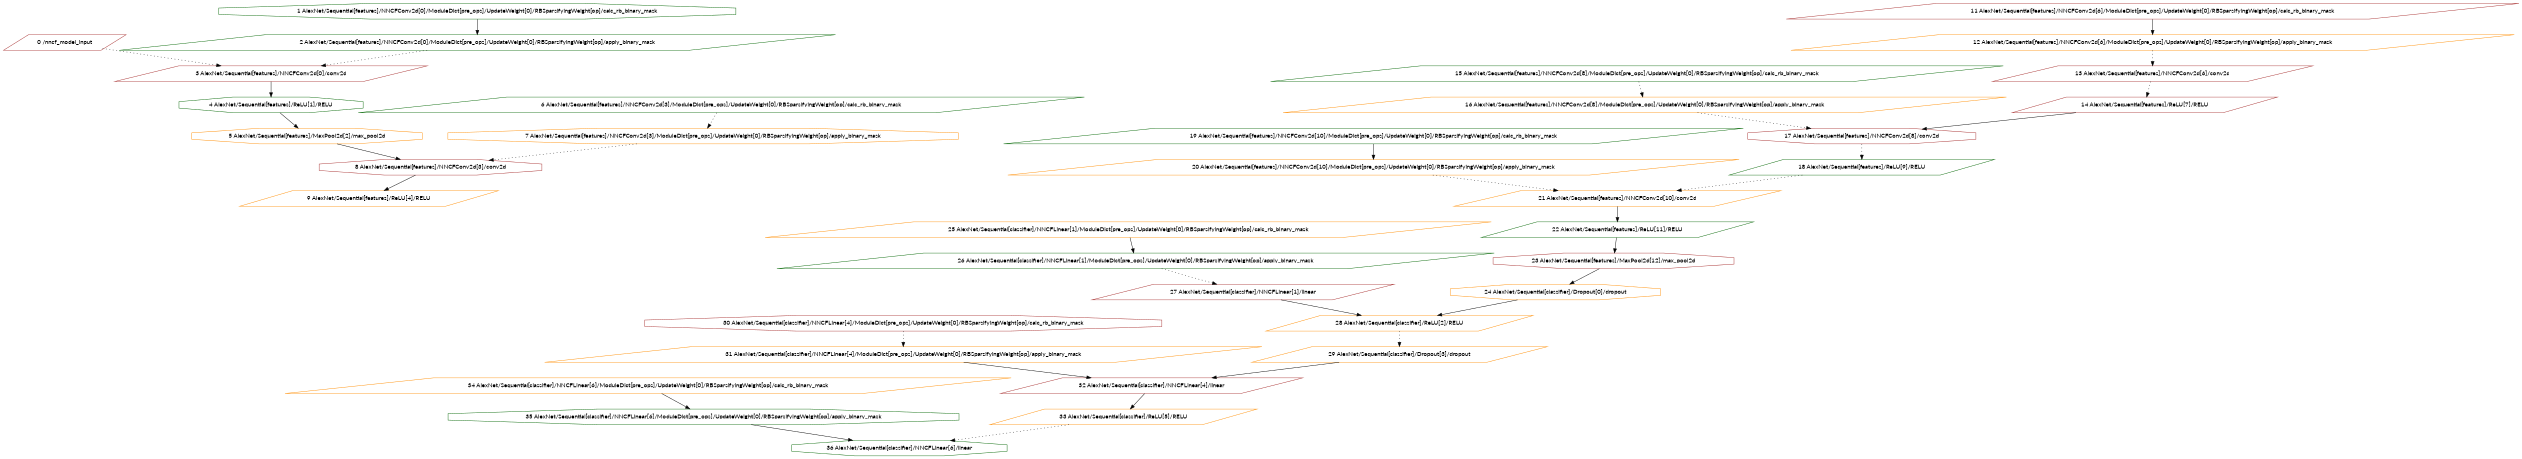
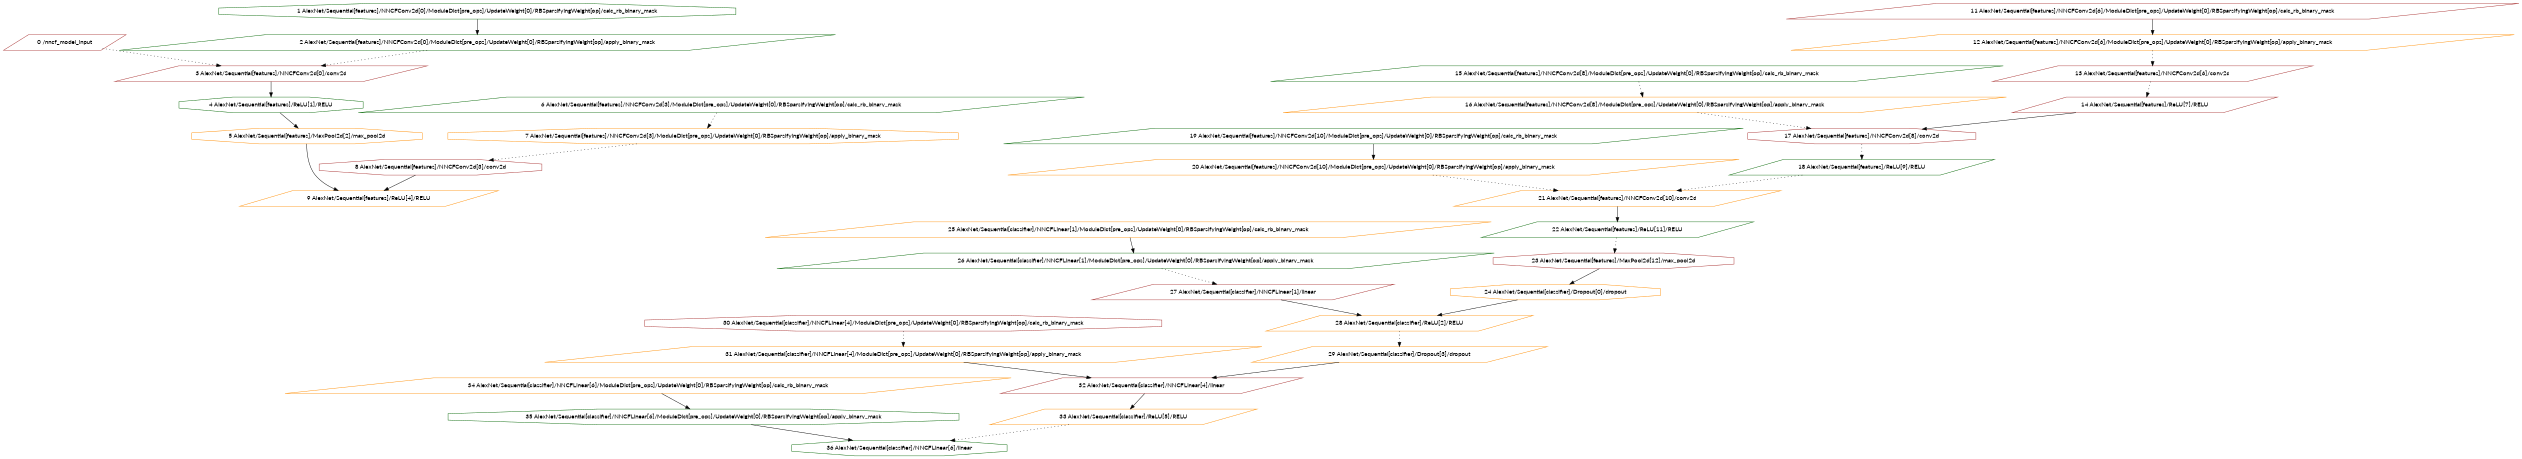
(367, 151) -> (313, 171)
(1616, 243) -> (1616, 243)
